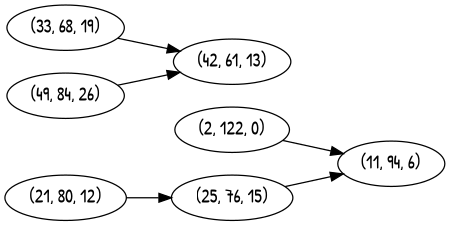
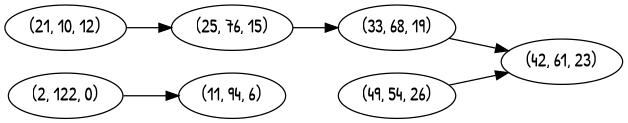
(232, 62) -> (562, 62)
(66, 96) -> (397, 96)
(308, 182) -> (309, 28)
(66, 198) -> (66, 28)
